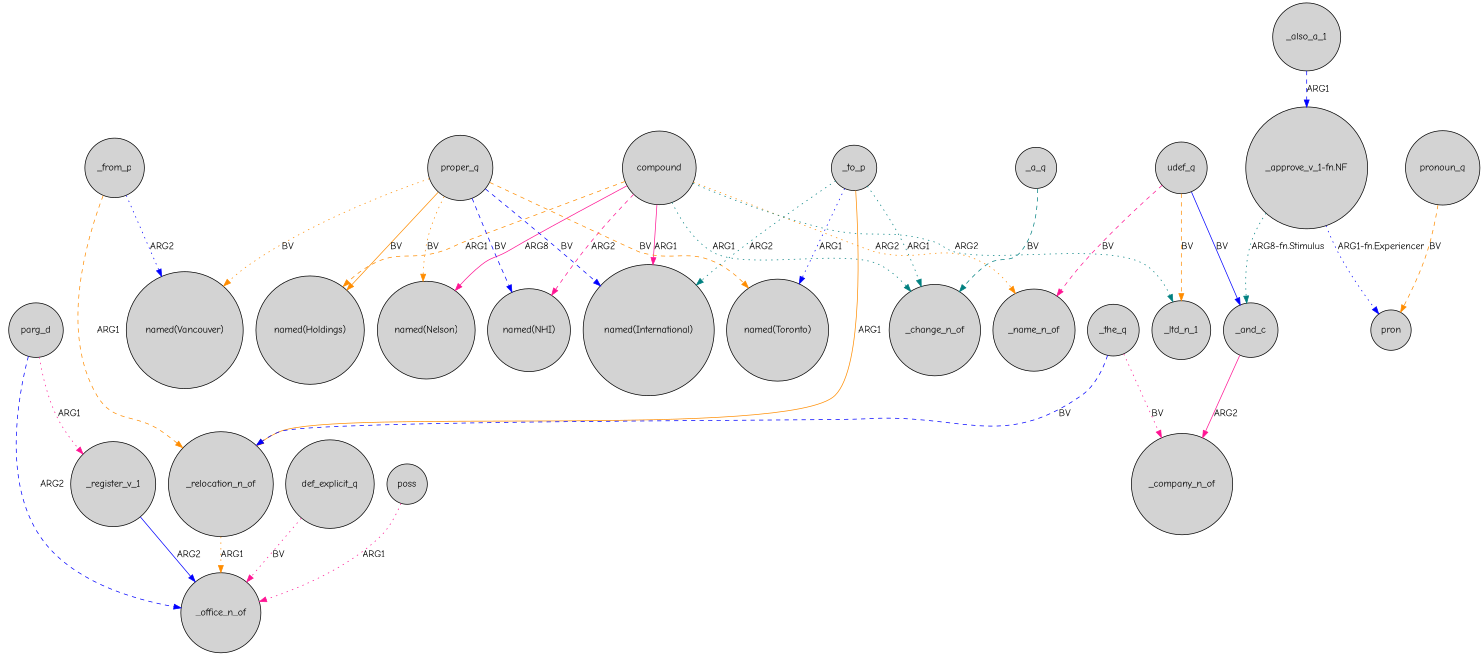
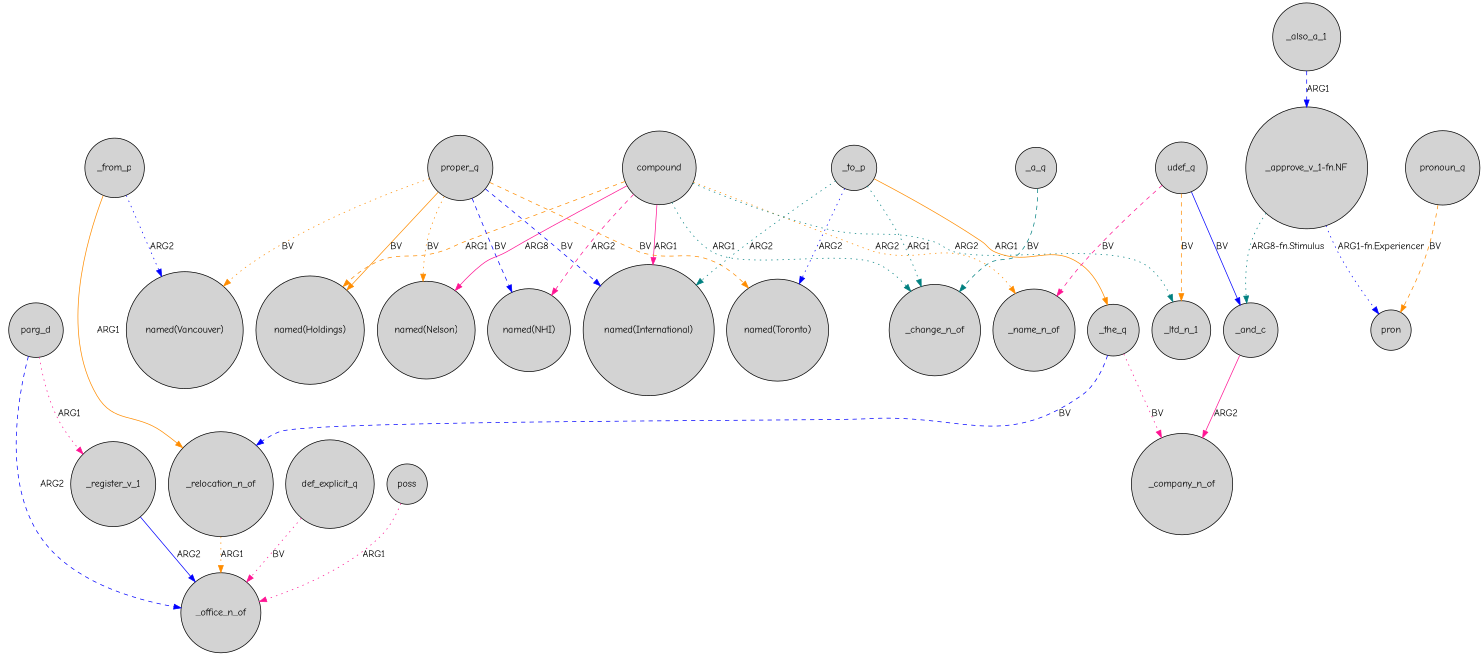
(831, 247) -> (831, 247)
(80, 343) -> (80, 343)
(751, 414) -> (990, 249)
